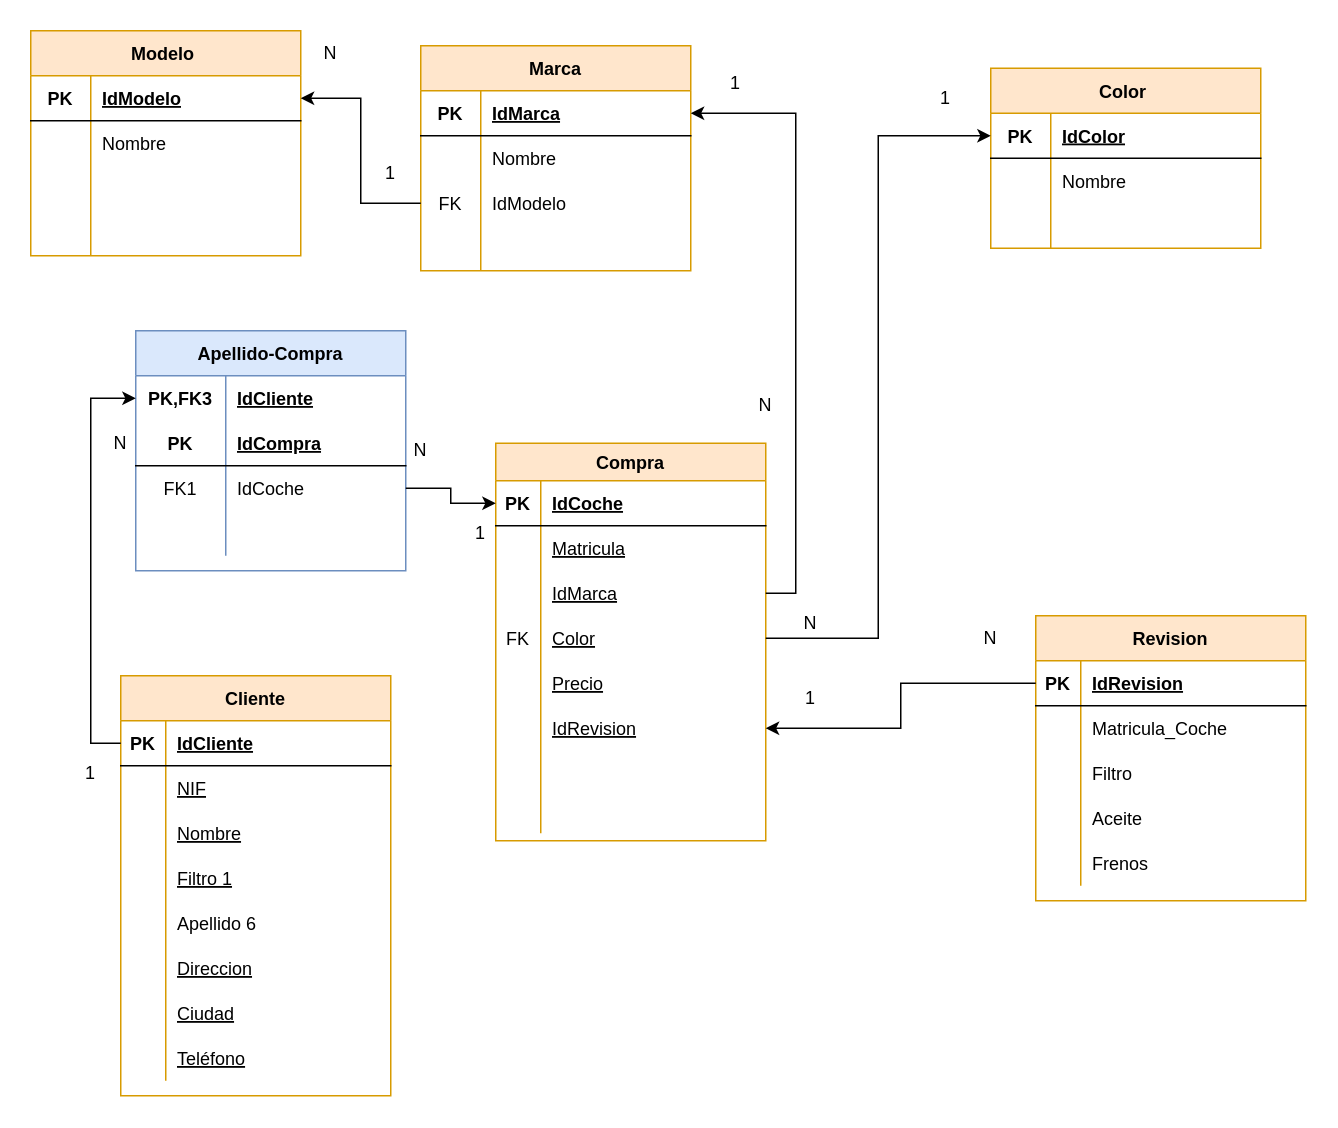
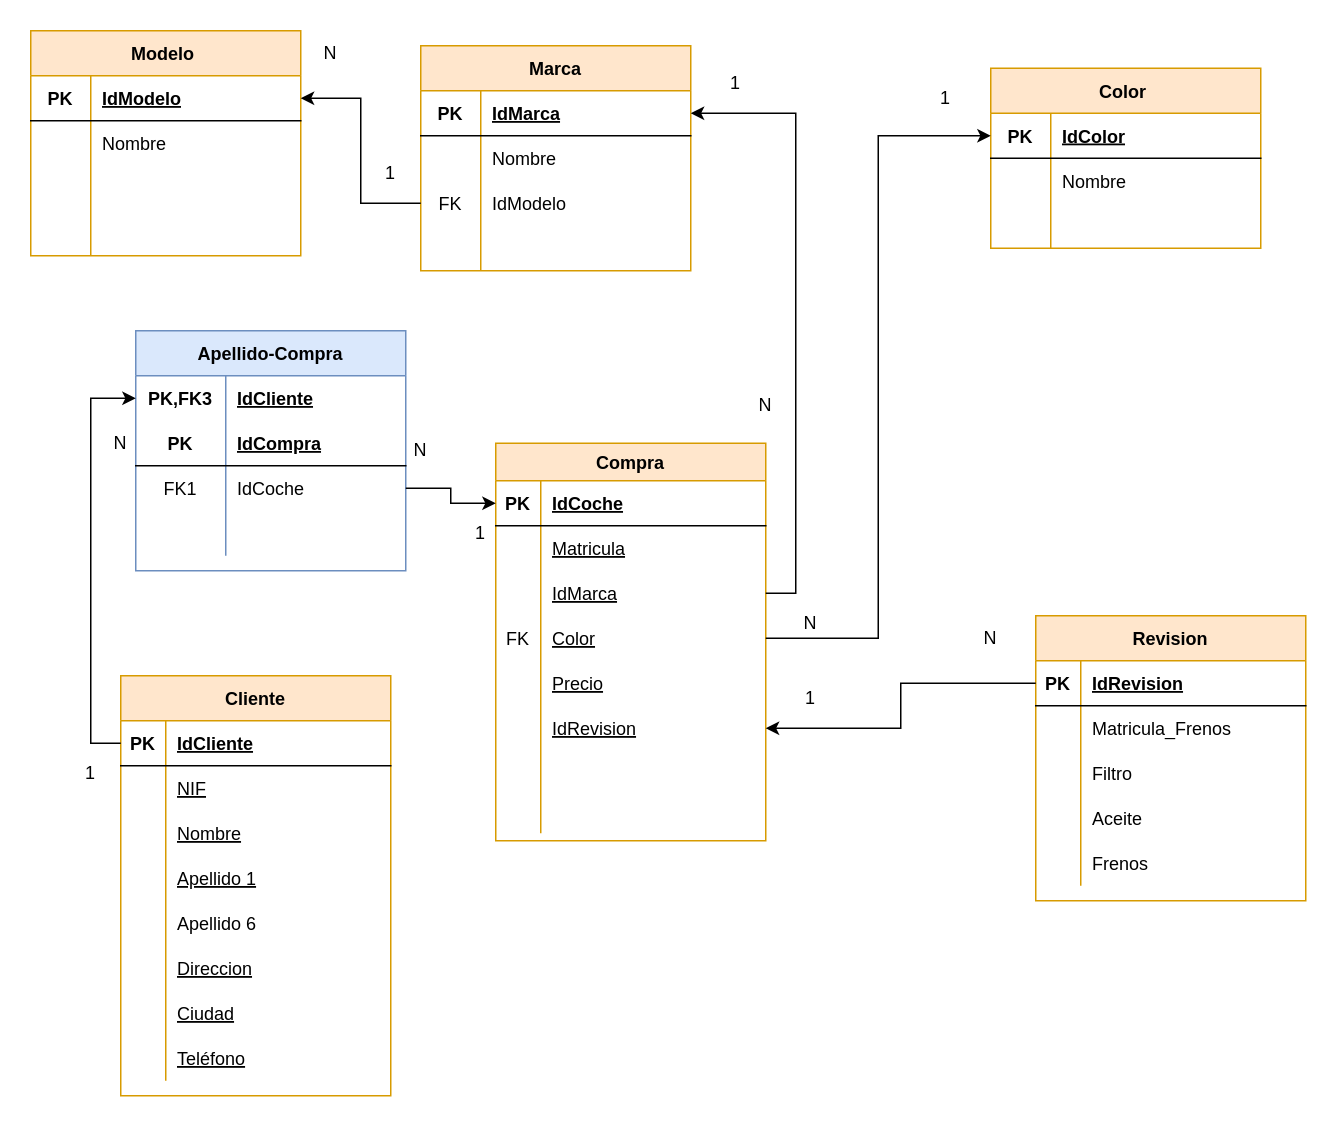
(1163, 729) -> (1168, 729)
(210, 879) -> (218, 879)
